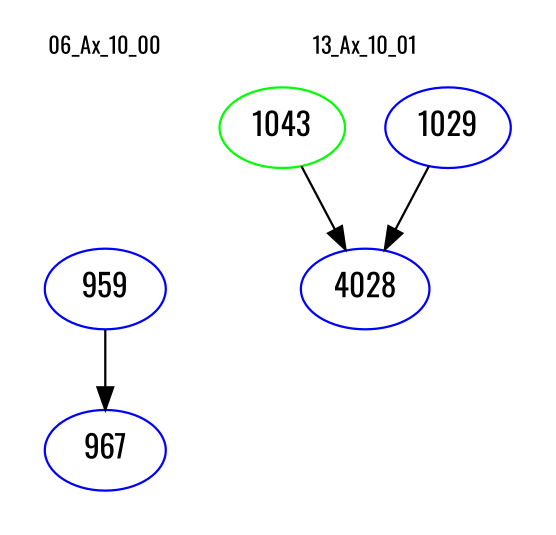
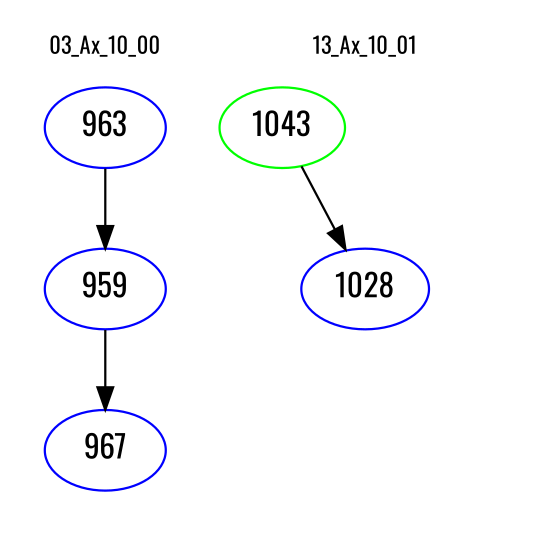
(105, 48) -> (105, 48)
none -> (105, 128)
(448, 128) -> none
(365, 289) -> (365, 289)
